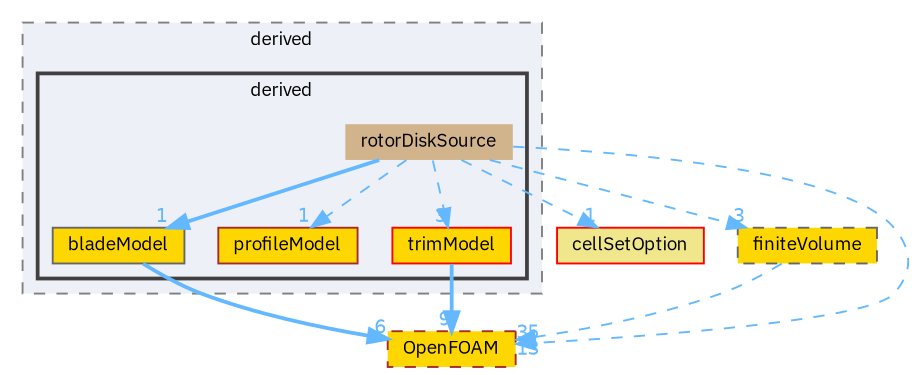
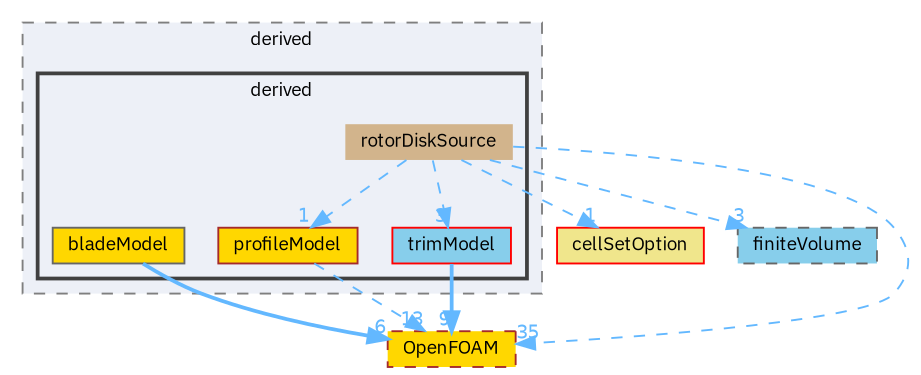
(283, 191) -> none
(452, 246) -> (452, 246)
(807, 246) -> (807, 246)
(662, 311) -> (383, 305)
